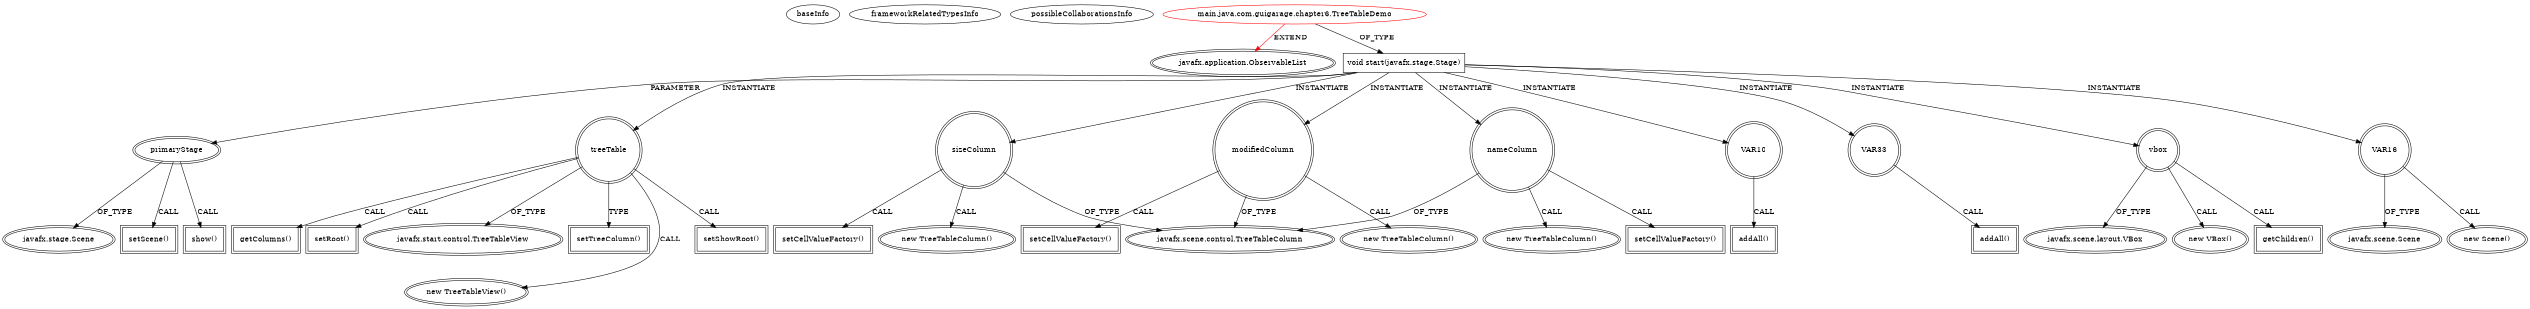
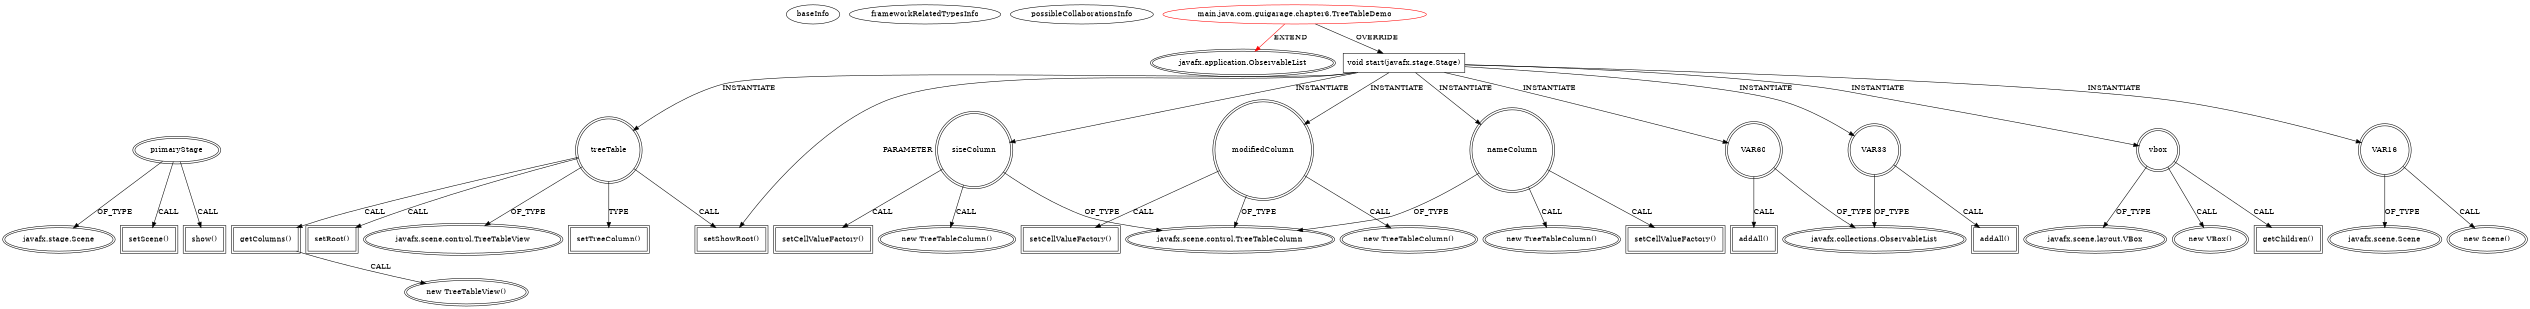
(1377, 38) -> (1377, 38)
(842, 80) -> (1024, 80)
(1754, 150) -> (1754, 150)
(463, 239) -> (463, 239)
none -> (1874, 239)
(635, 265) -> (358, 268)
